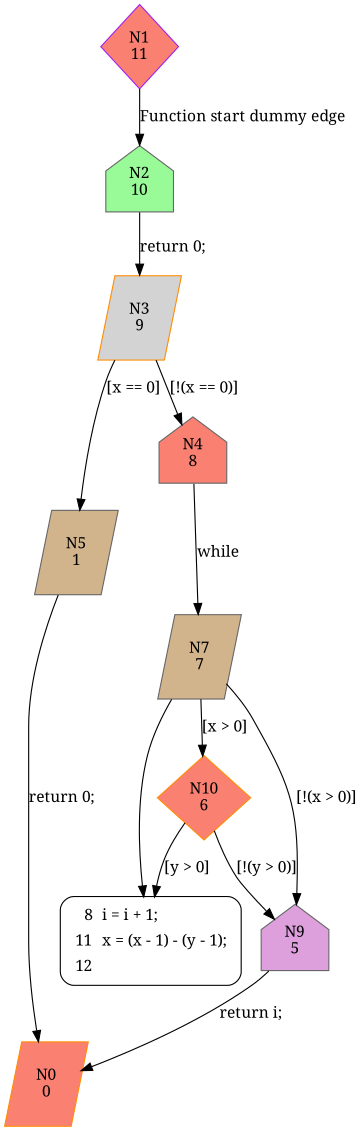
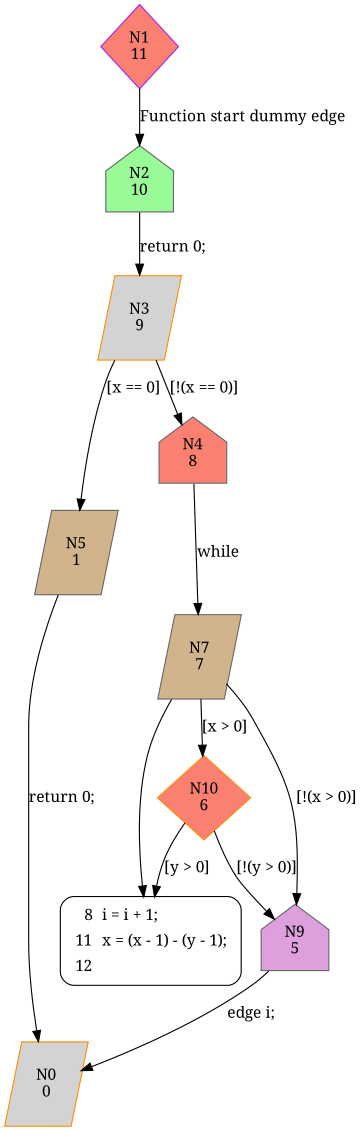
(251, 1014) -> (251, 1014)
(46, 1084) -> (46, 1084)
